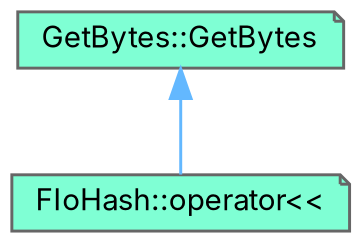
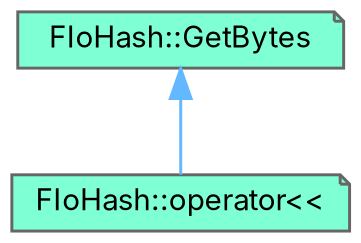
(181, 40) -> (181, 40)
